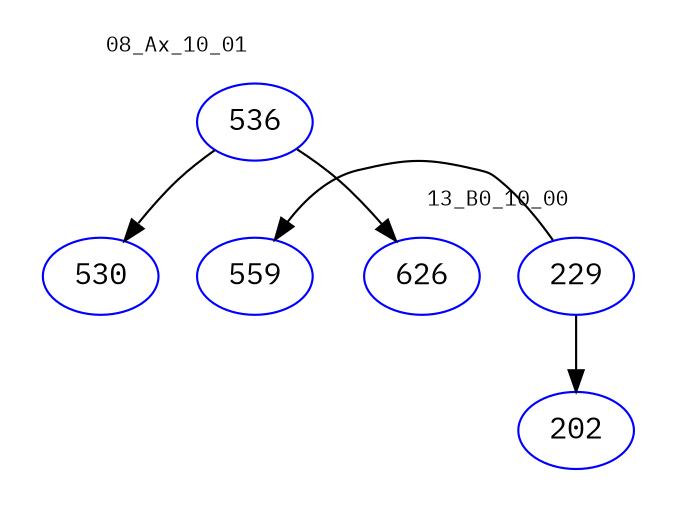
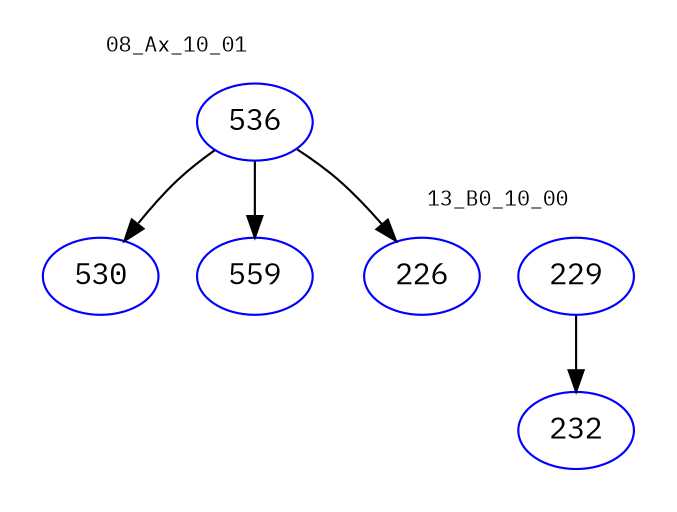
(426, 161) -> (255, 189)
(422, 276) -> (422, 276)
(576, 430) -> (576, 430)
